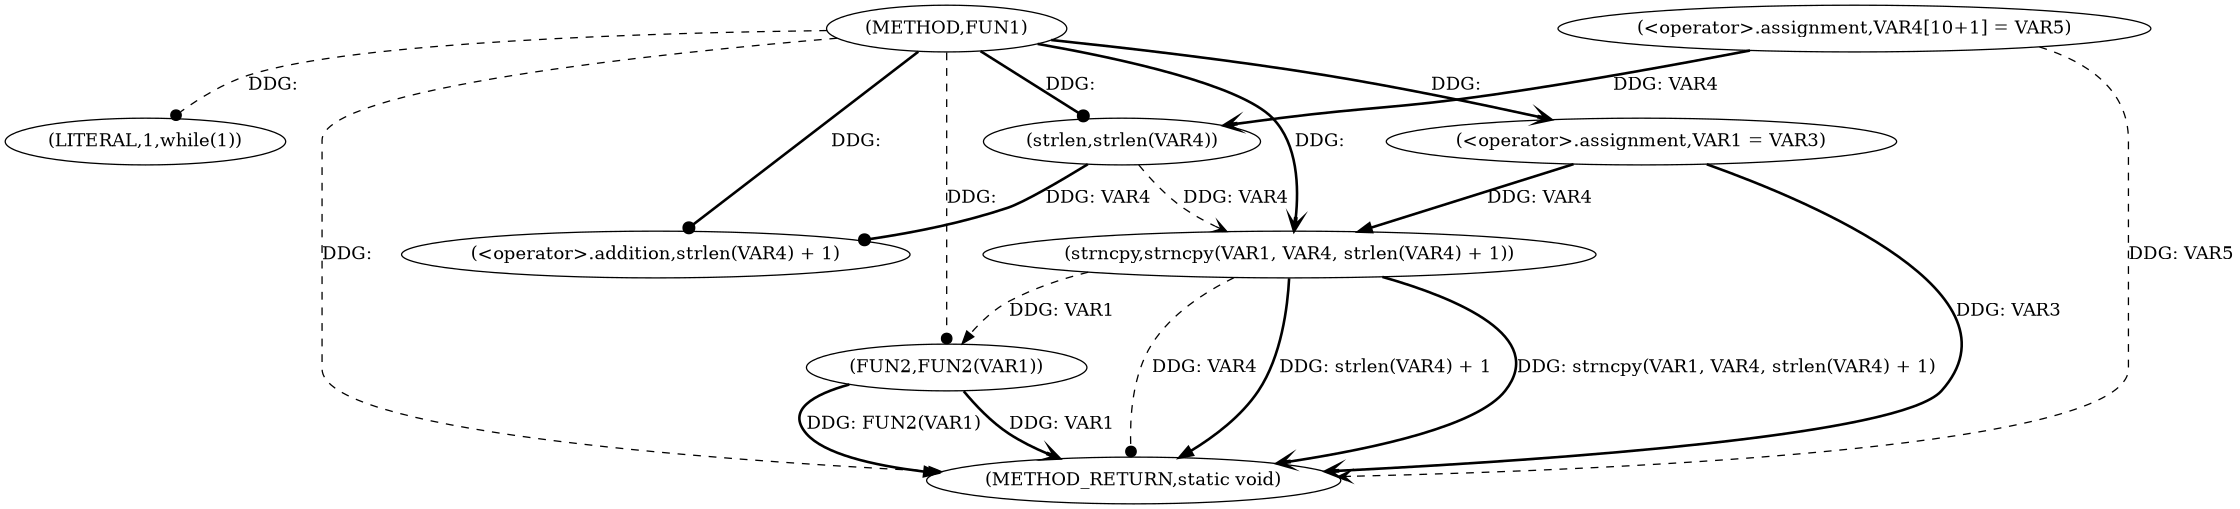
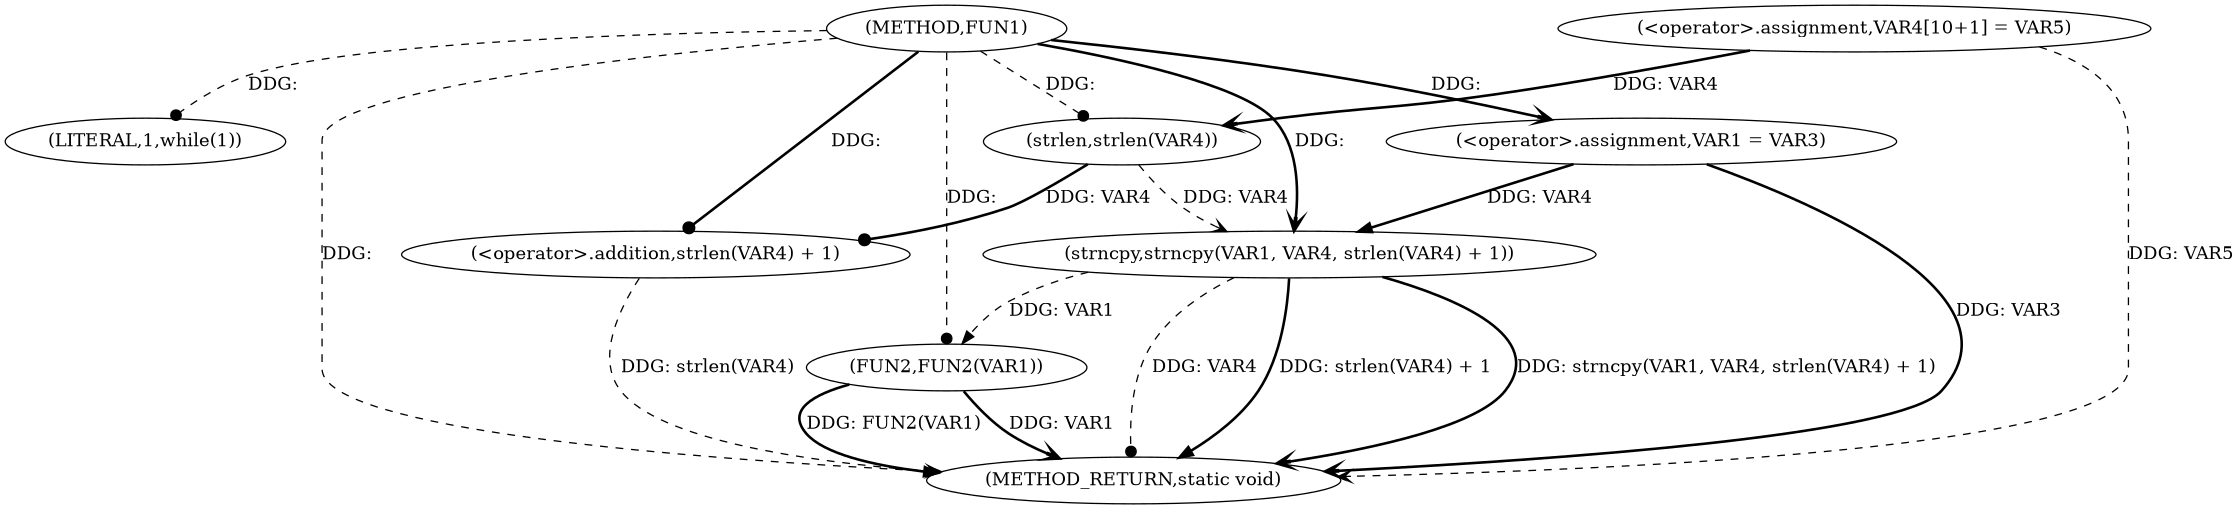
(1030, 82) -> (1030, 82)
none -> (708, 437)
